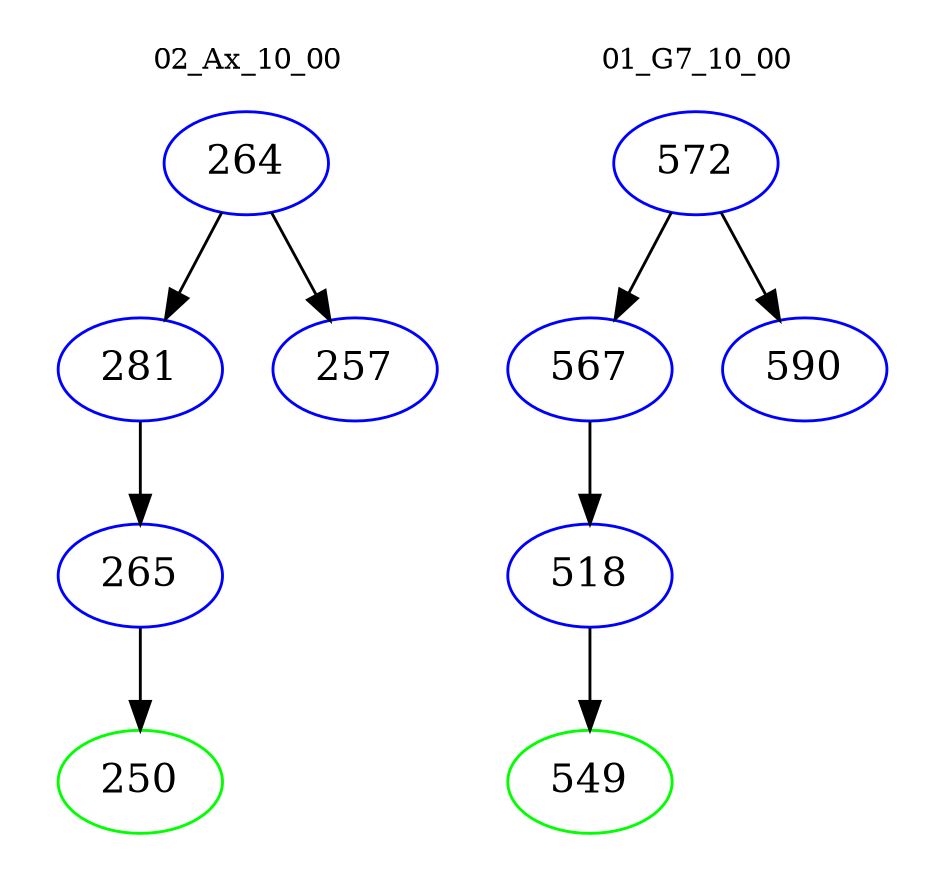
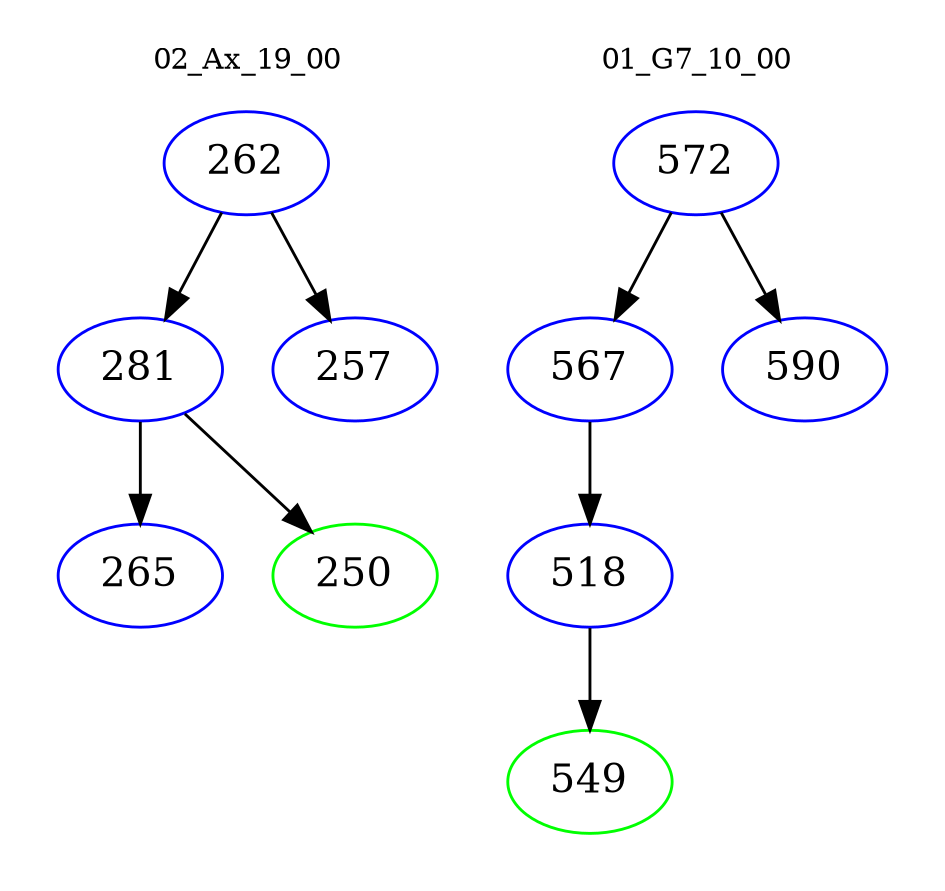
(248, 62) -> (248, 62)
(246, 163) -> (246, 163)
(140, 665) -> (238, 463)
